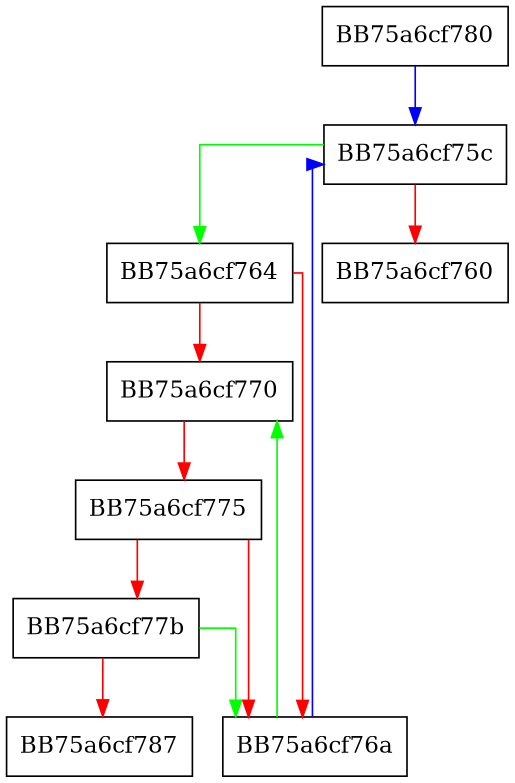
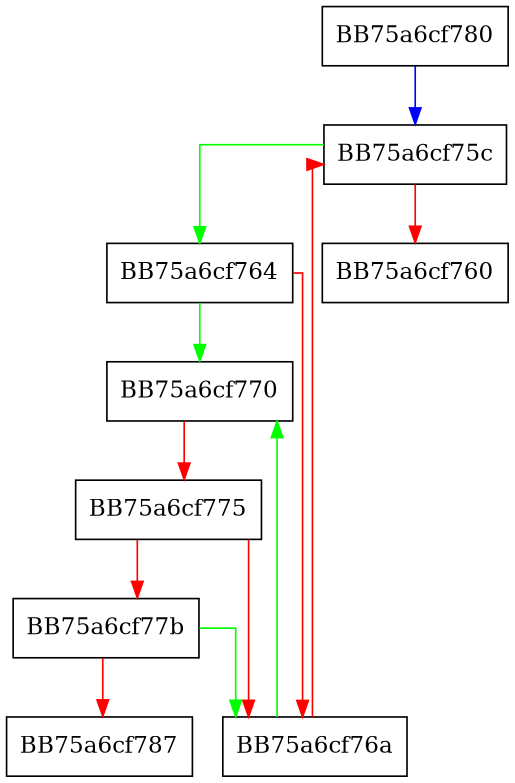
(200, 324) -> (200, 324)
(312, 440) -> (312, 440)
